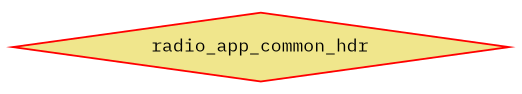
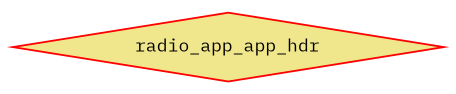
(261, 47) -> (228, 47)
